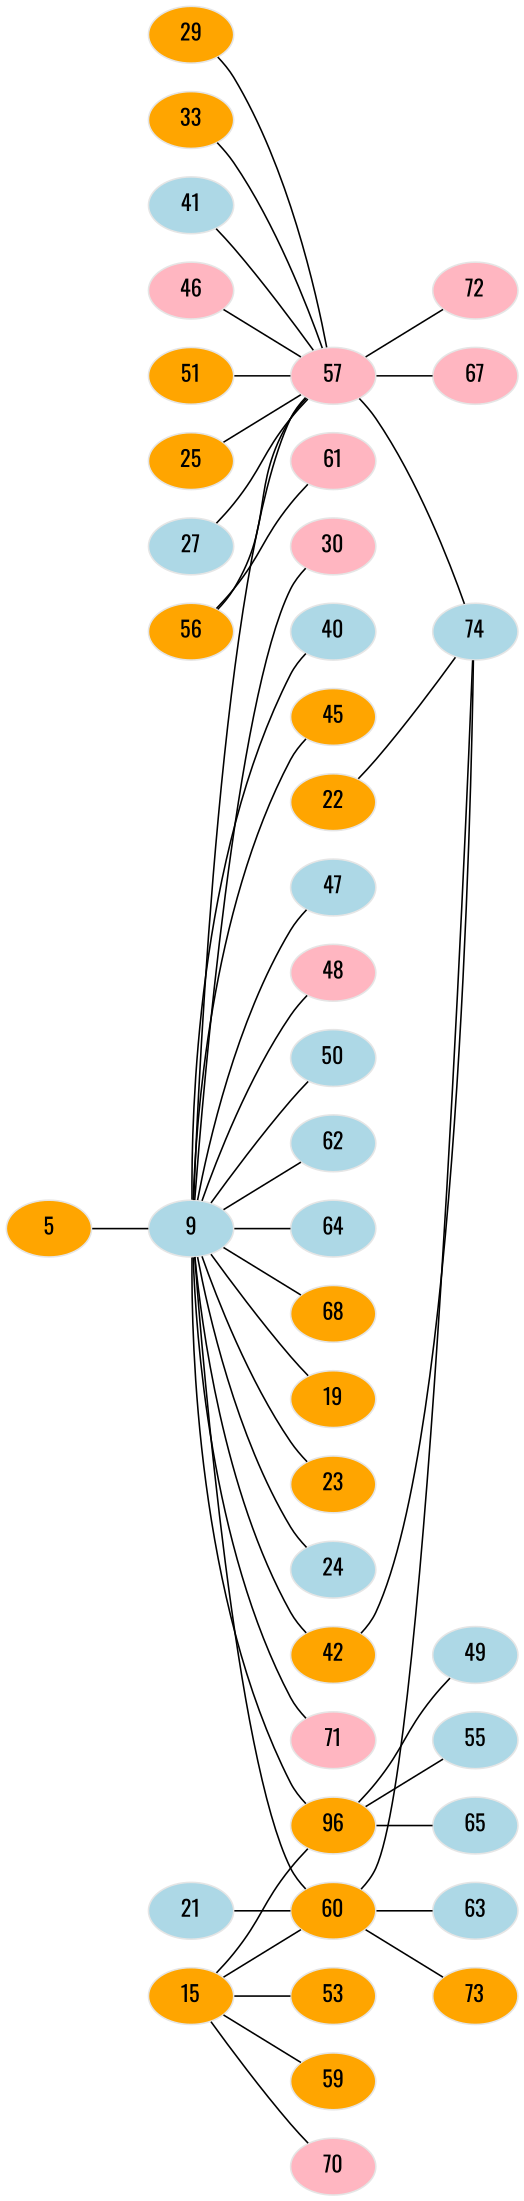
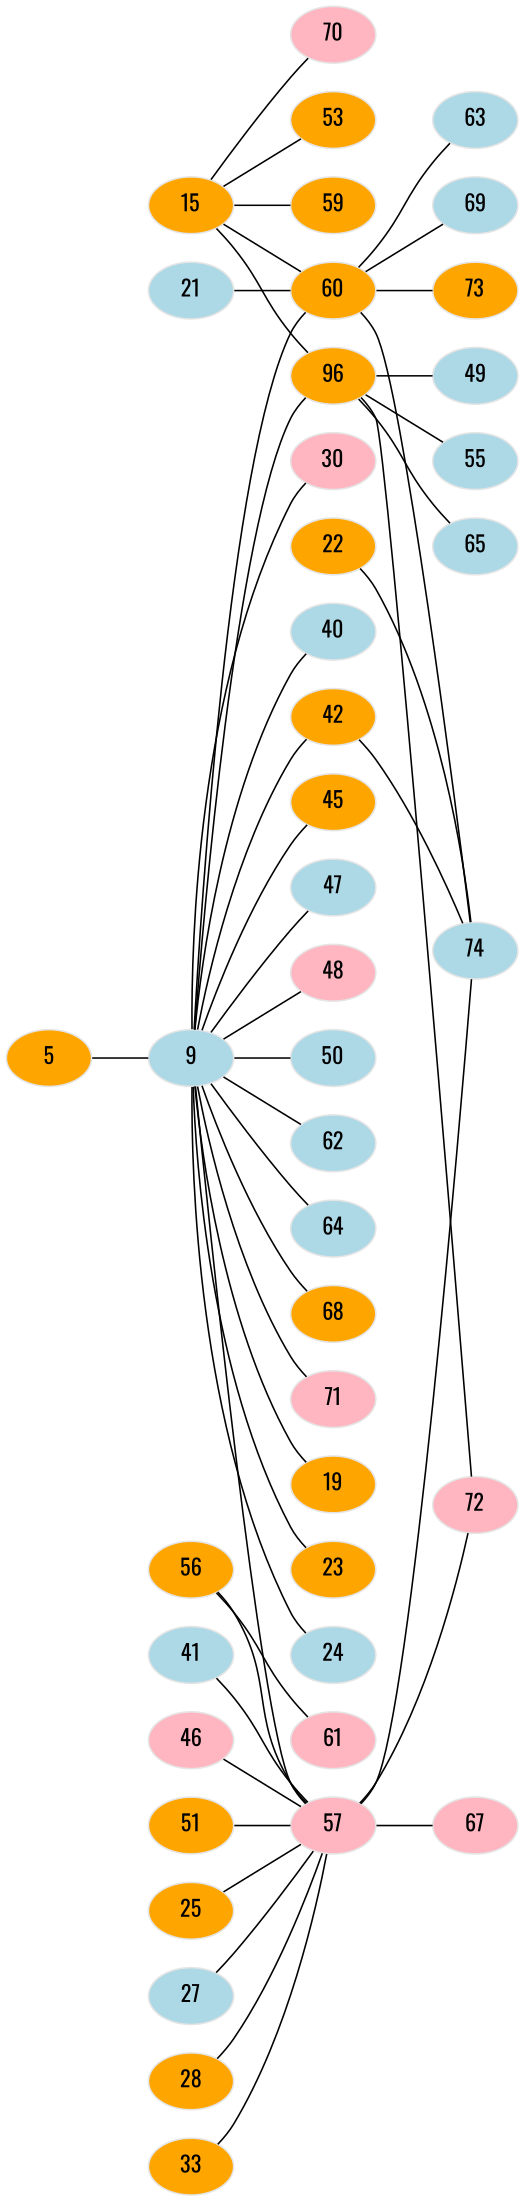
(191, 35) -> (191, 2081)
none -> (475, 205)
none -> (426, 934)
